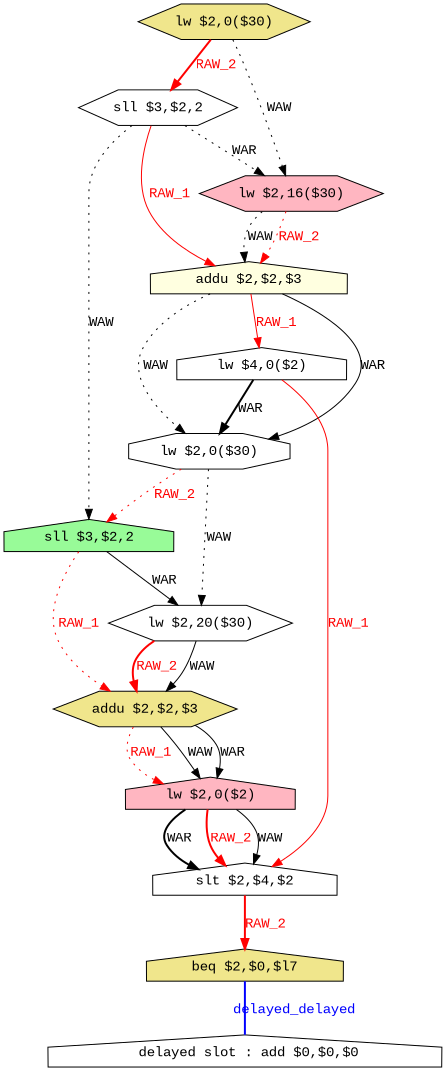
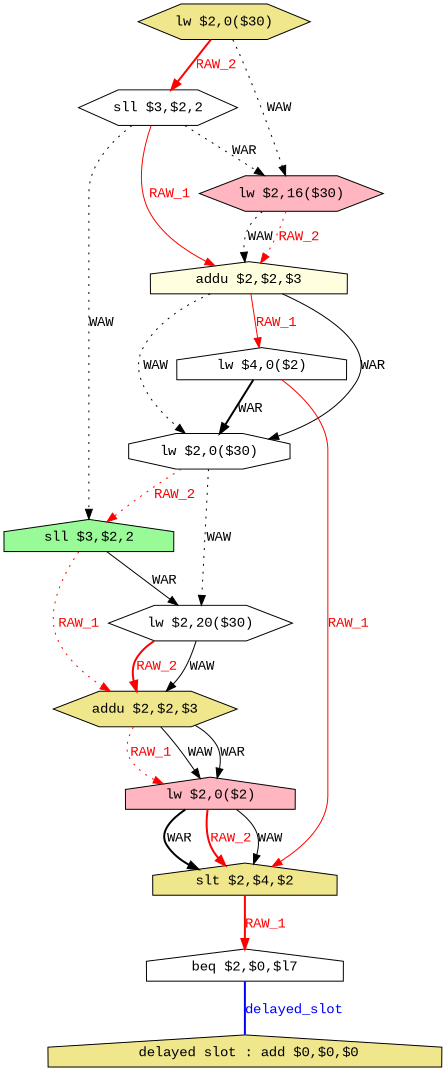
(245, 881) -> (245, 881)
(266, 924) -> (266, 924)
(245, 967) -> (245, 967)
(294, 1010) -> (294, 1010)
(245, 1053) -> (245, 1053)
